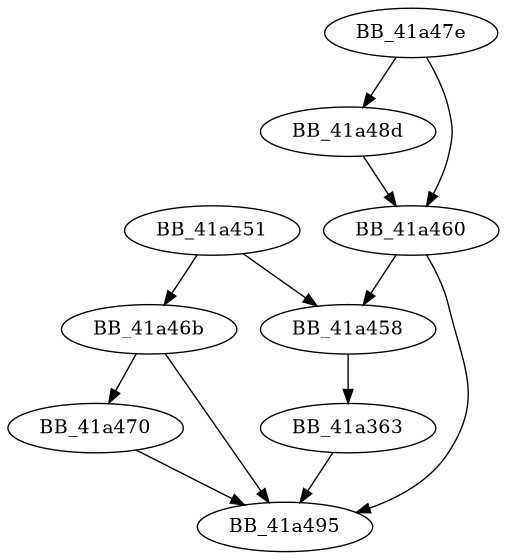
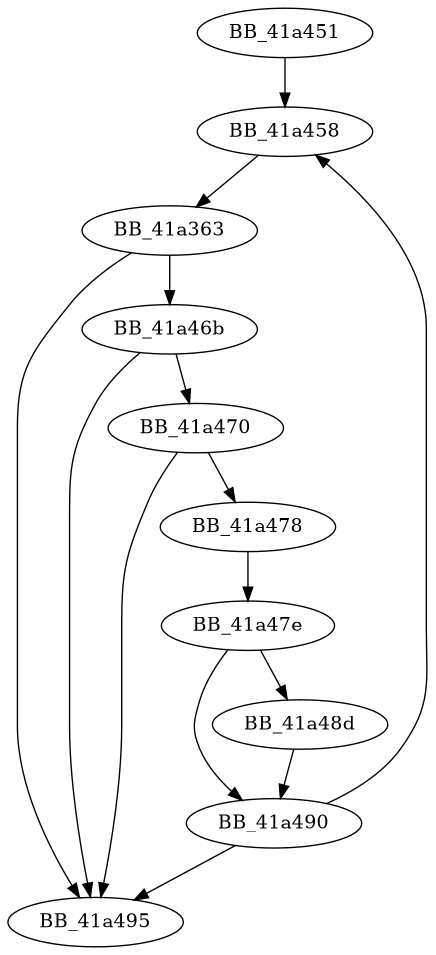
(411, 231) -> (274, 823)
(184, 274) -> (170, 273)
none -> (248, 527)
